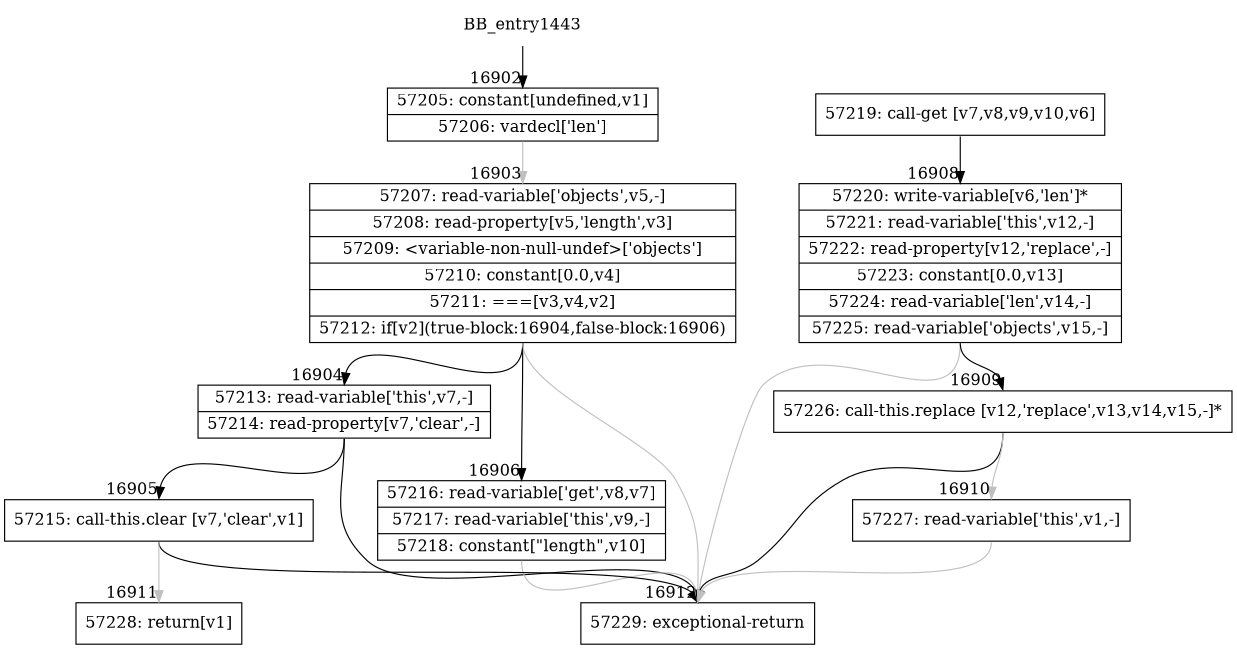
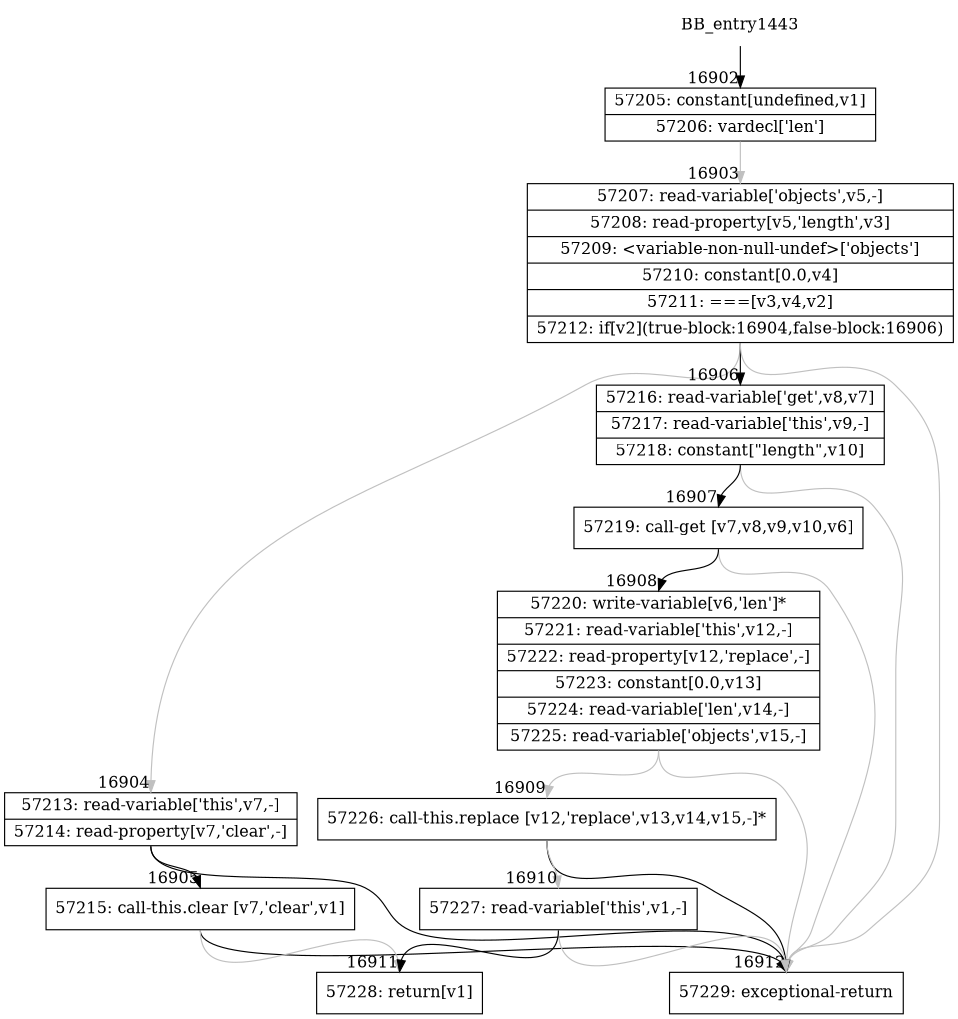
(976, 364) -> (609, 774)
(439, 365) -> (383, 483)
none -> (734, 482)
none -> (875, 714)
none -> (525, 957)
